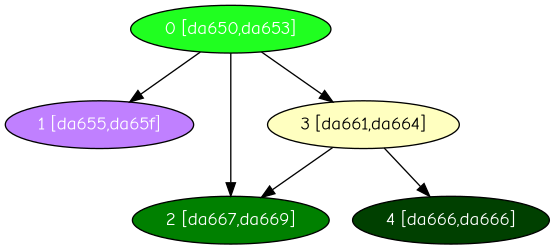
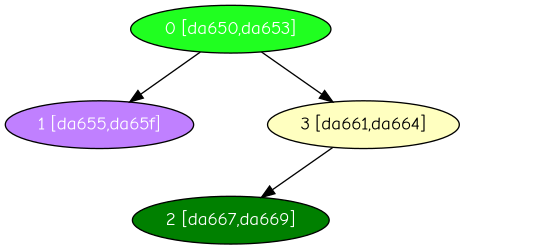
(231, 118) -> none
(451, 220) -> none
